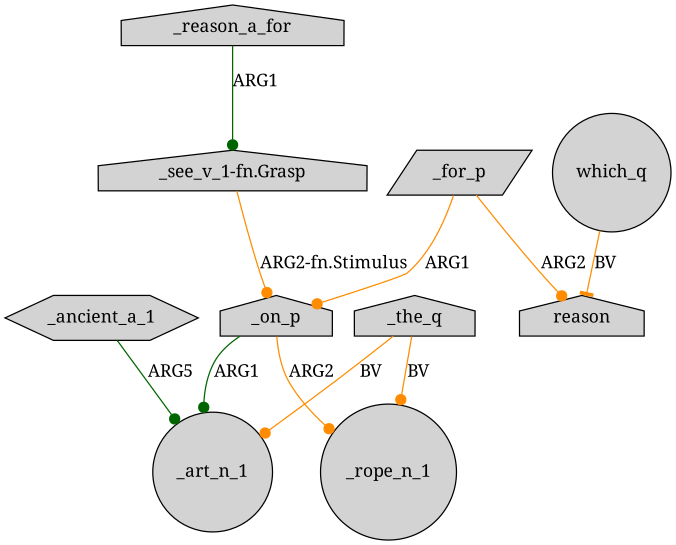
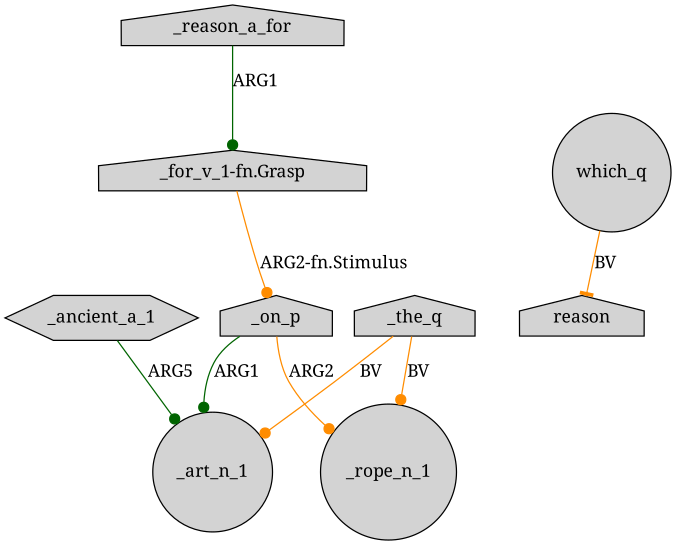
(233, 173) -> (233, 173)
(460, 173) -> none
